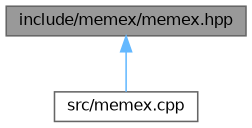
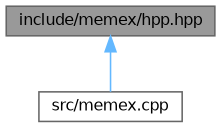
(126, 21) -> (111, 21)
